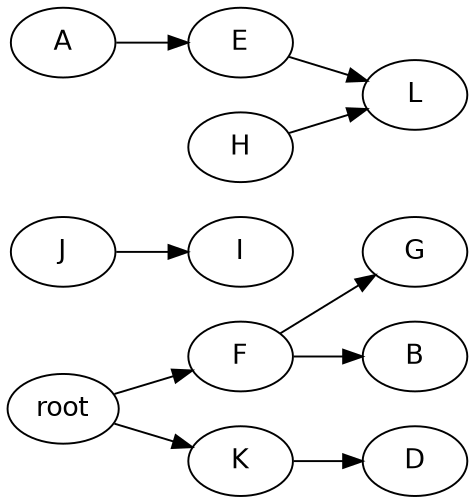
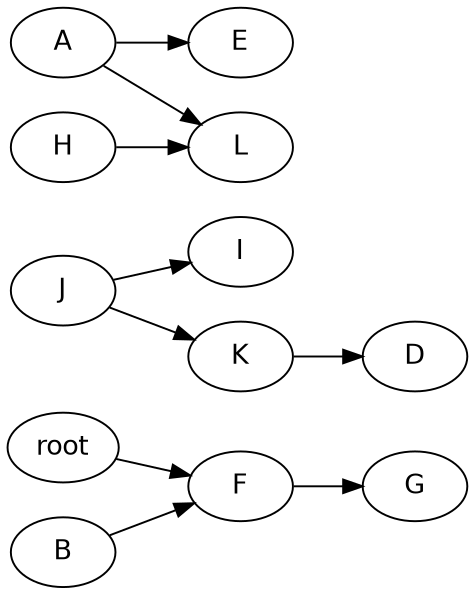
(319, 66) -> (144, 90)
(318, 356) -> (143, 523)
(144, 433) -> (143, 320)
